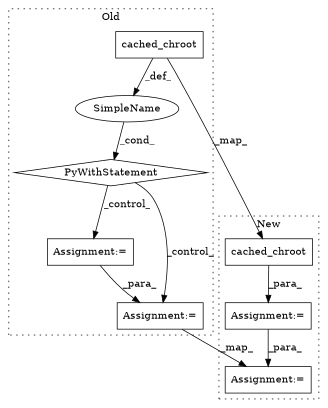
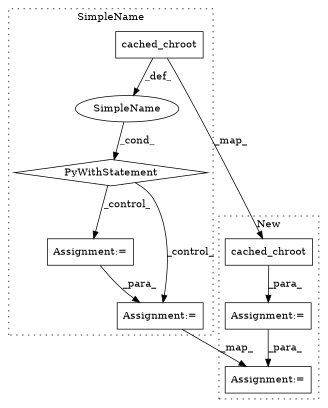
(111, 17) -> (111, 17)
